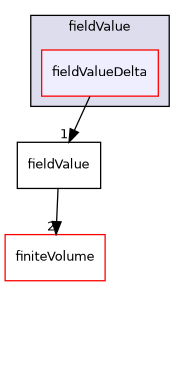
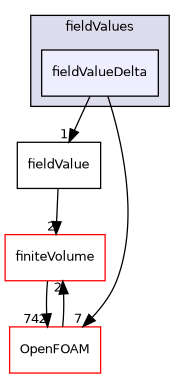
(100, 28) -> (100, 28)
(100, 73) -> (100, 73)
none -> (55, 350)
